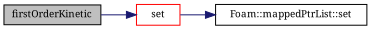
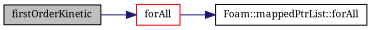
(158, 15) -> (158, 15)
(291, 15) -> (291, 15)
